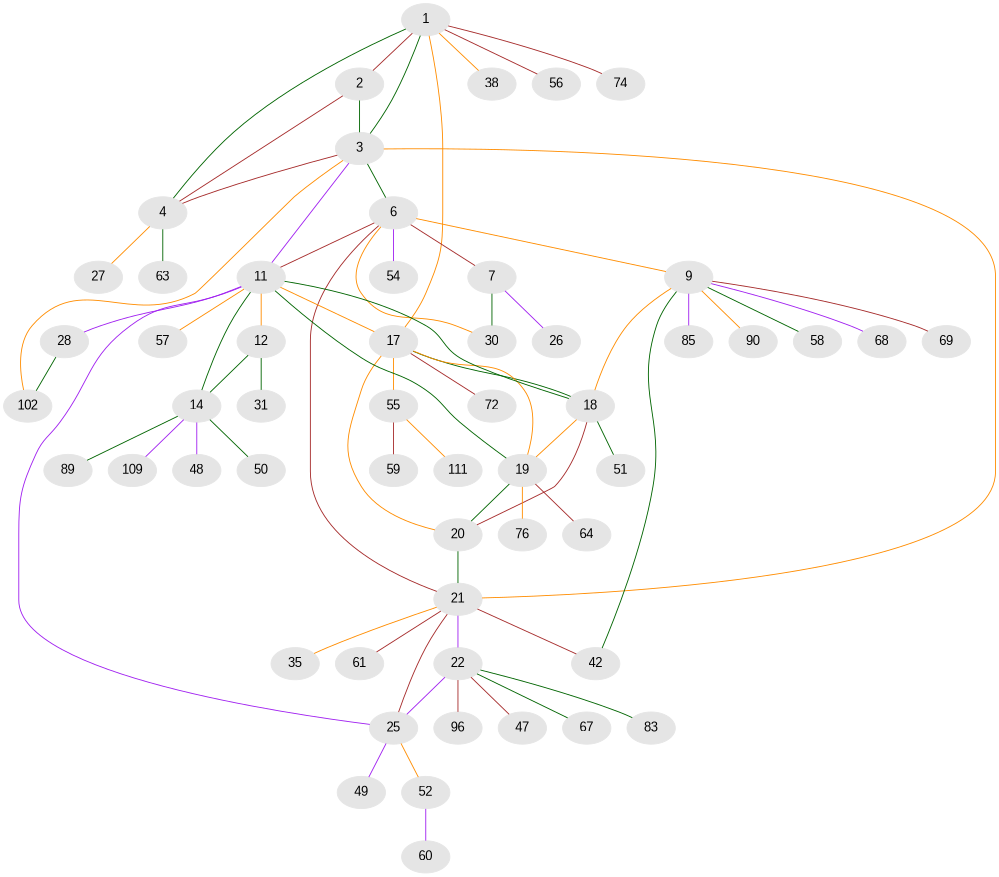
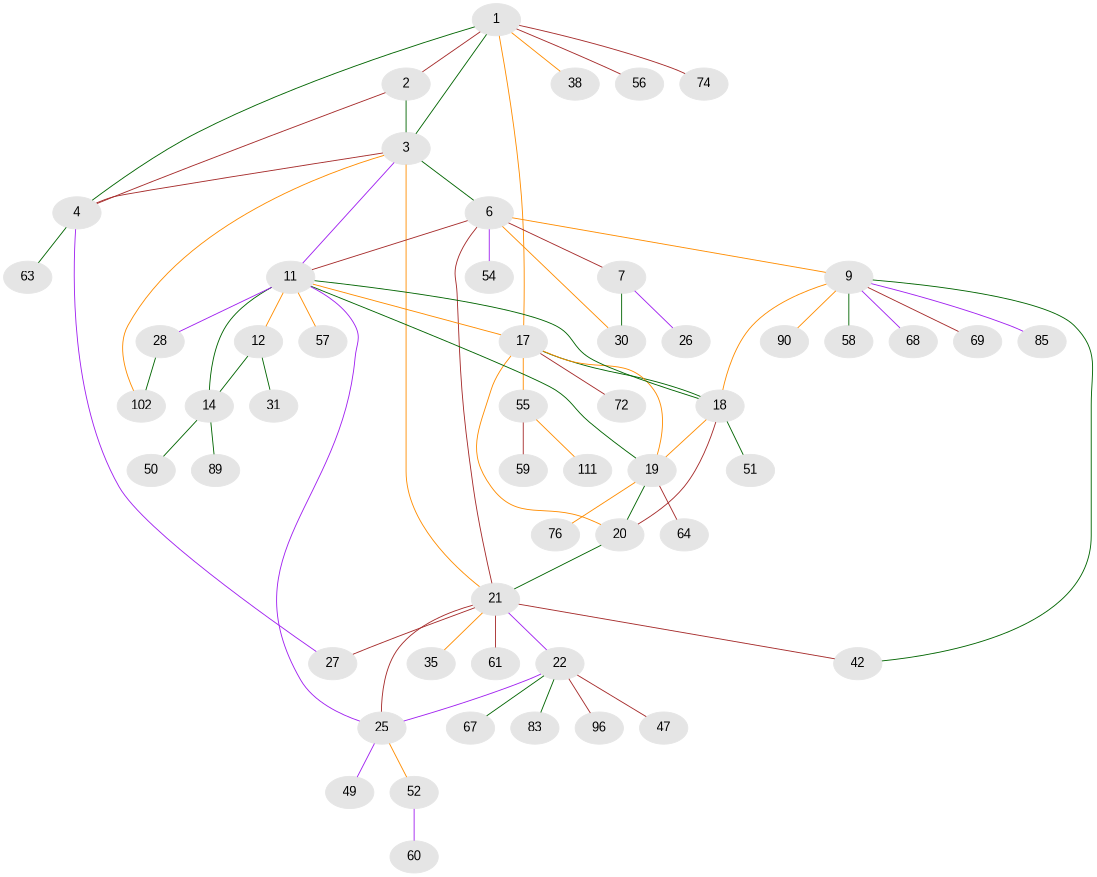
(131, 245) -> (118, 484)
(132, 470) -> none
(197, 470) -> none
none -> (401, 635)
